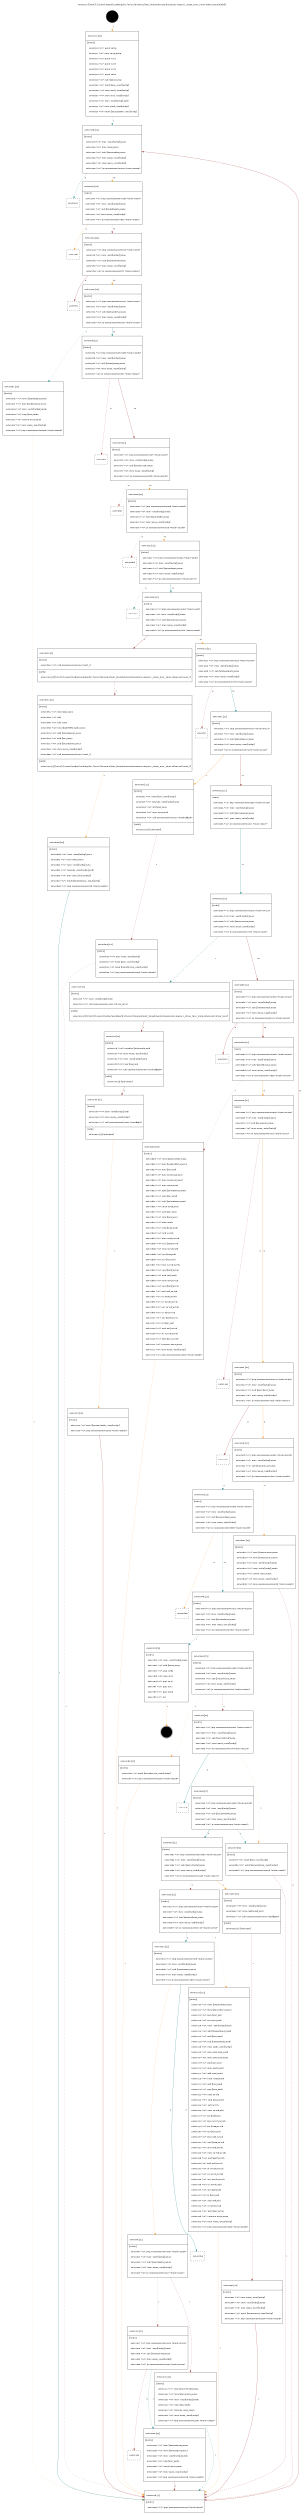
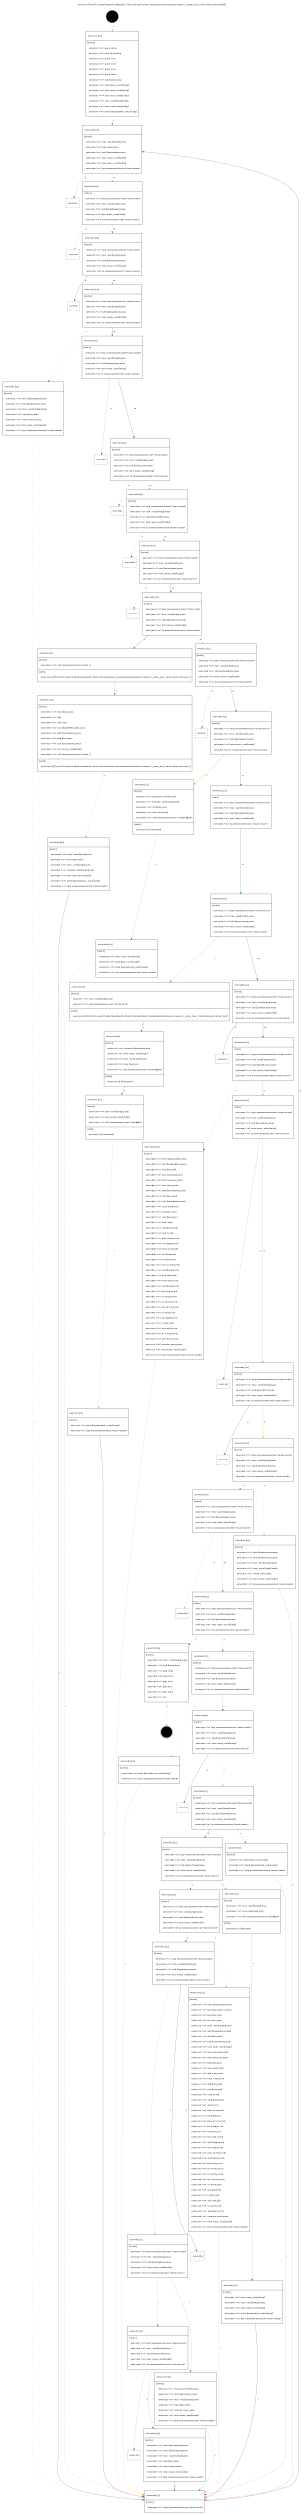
(223, 1476) -> (243, 1485)
none -> (223, 1642)
(257, 1795) -> (223, 1769)
